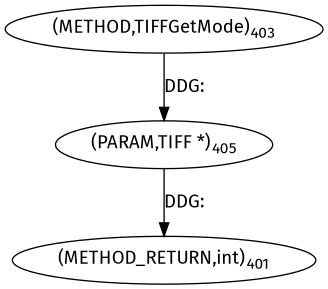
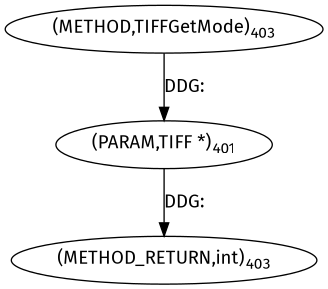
(225, 143) -> (225, 143)
(258, 258) -> (258, 258)
